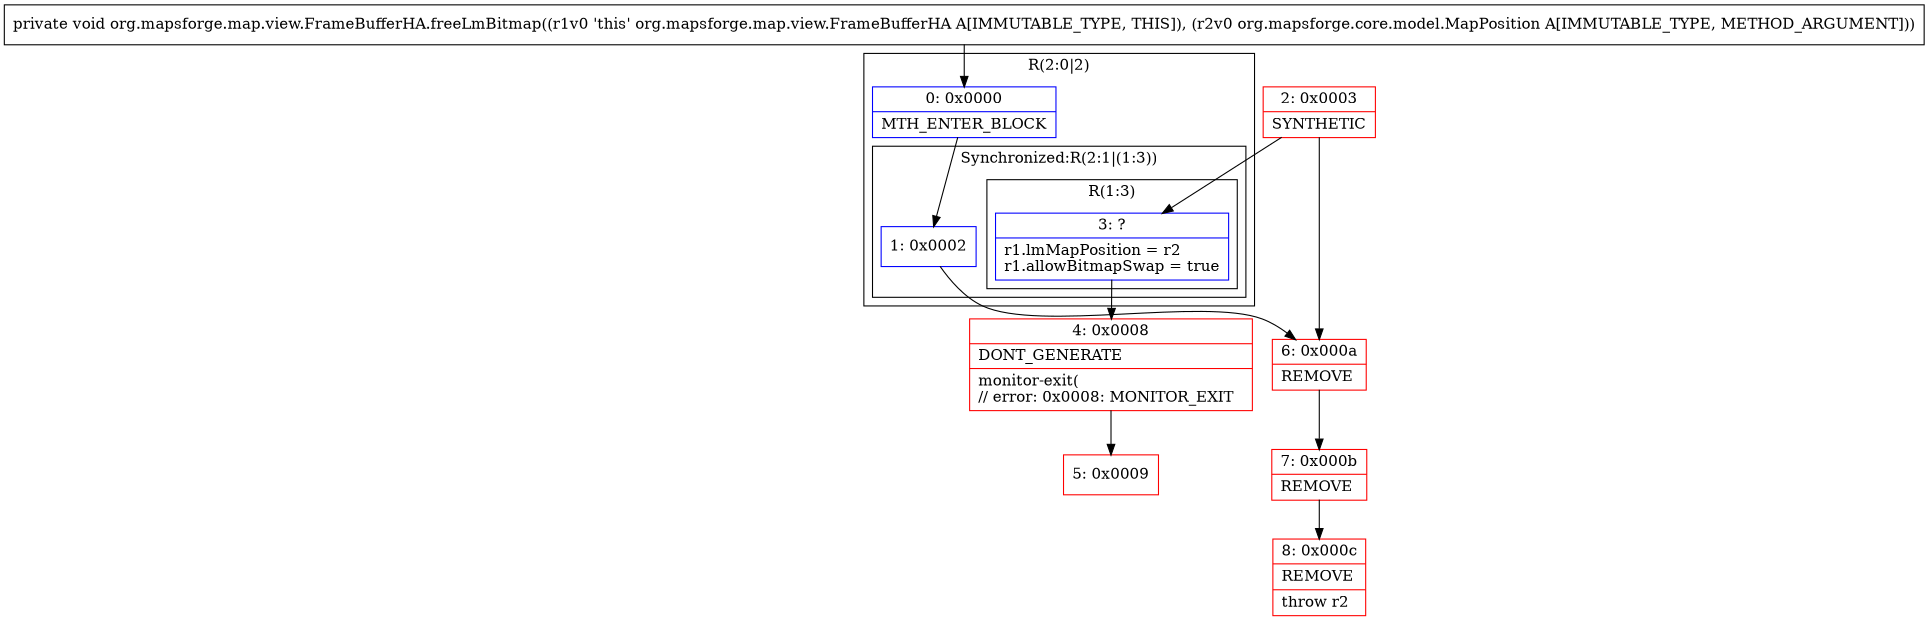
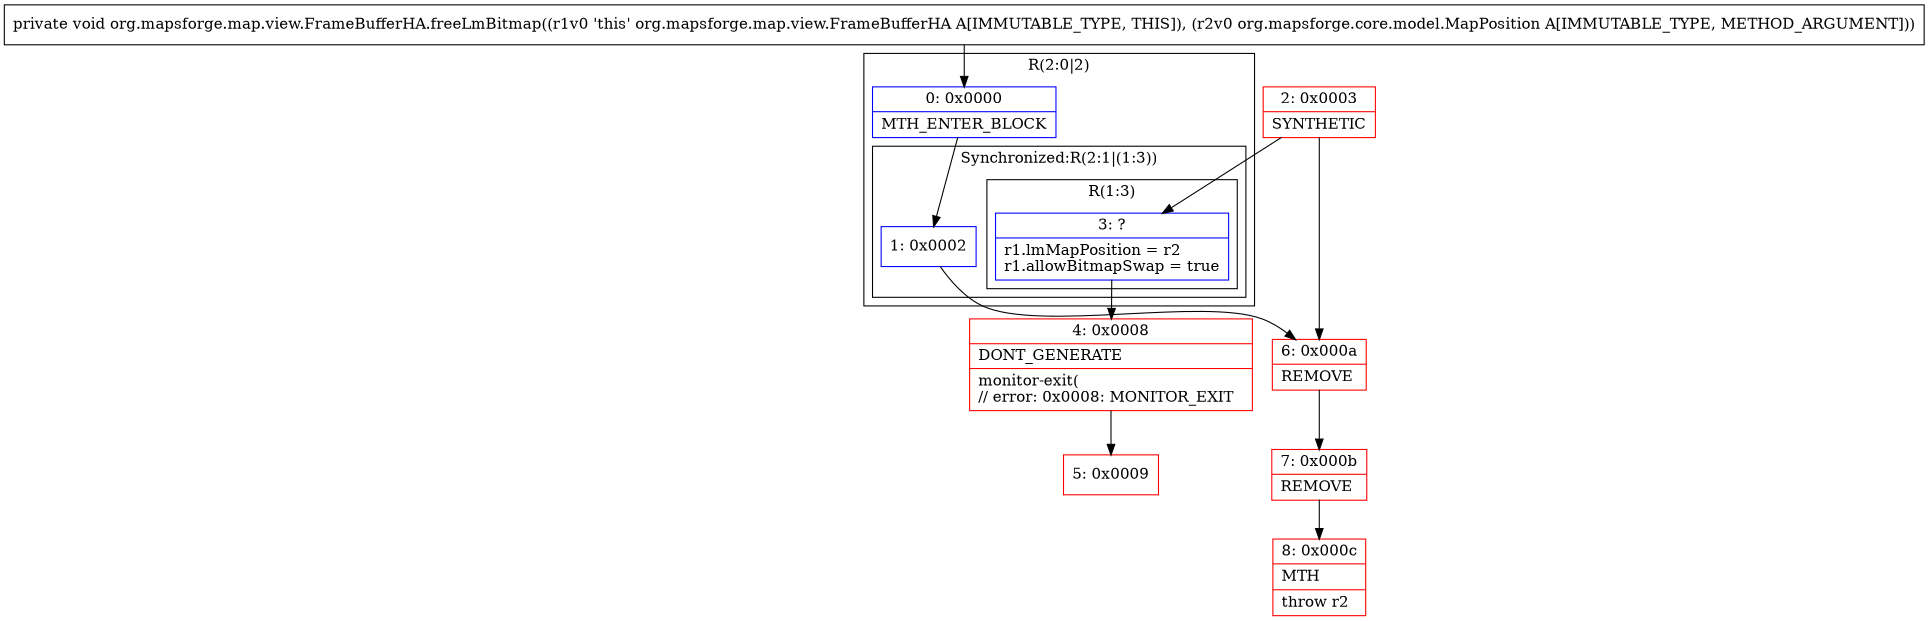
(1318, 576) -> (1301, 576)
